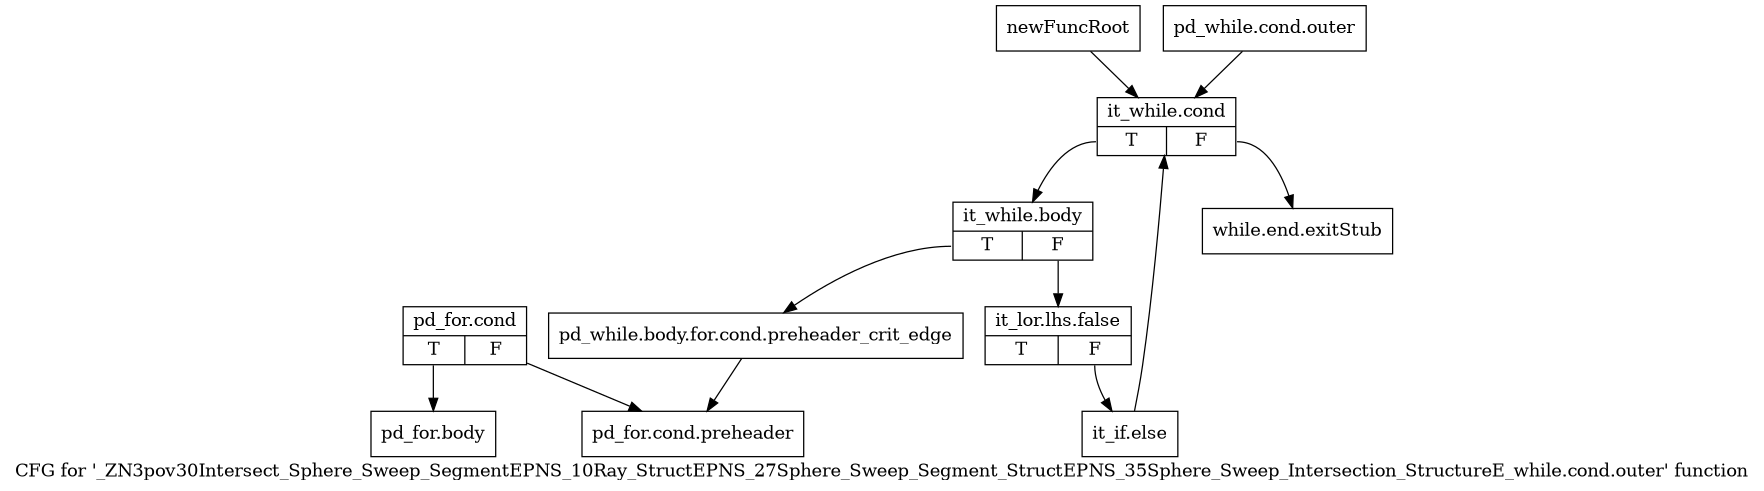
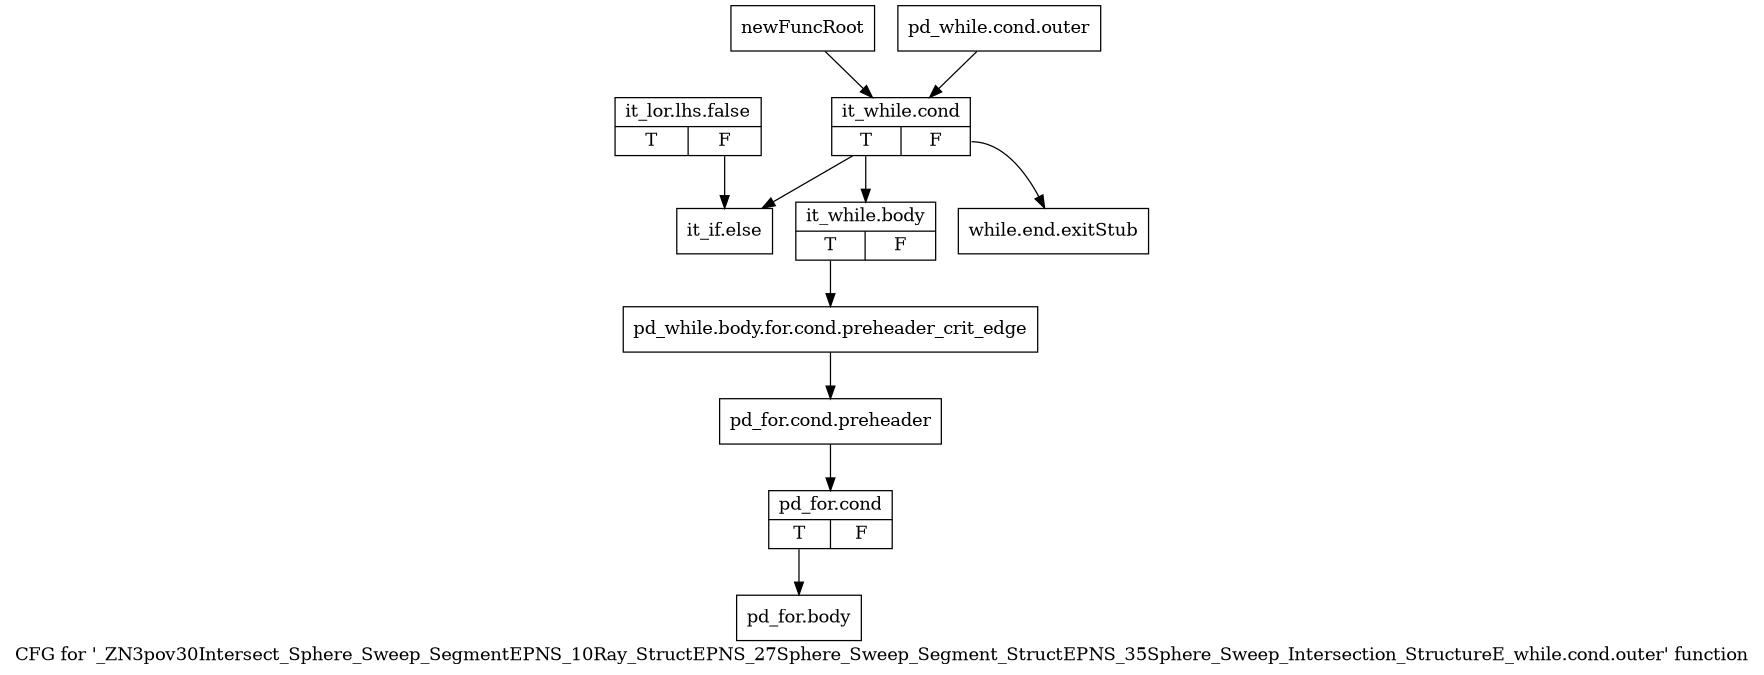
(1058, 277) -> none
(1152, 290) -> (813, 179)
(579, 385) -> (830, 461)
